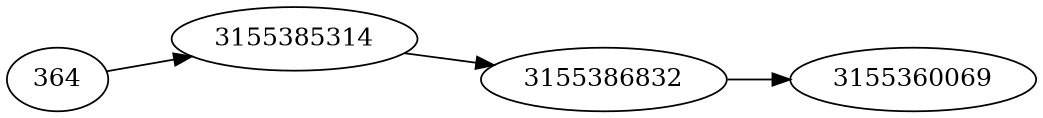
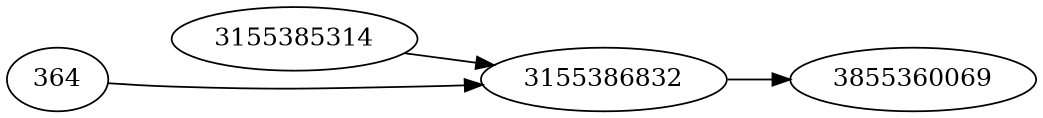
(140, 65) -> (286, 89)
(913, 80) -> (913, 80)
